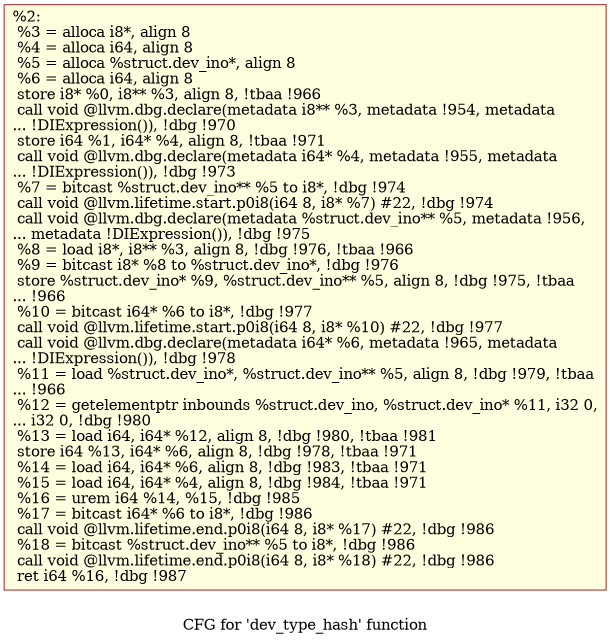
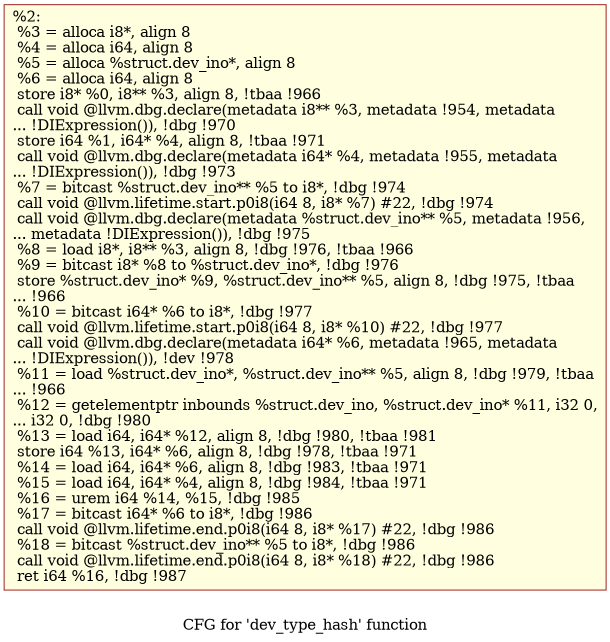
(124, 359) -> (123, 359)
